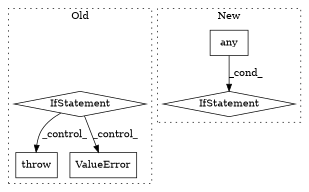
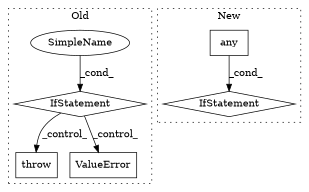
none -> (80, 43)
